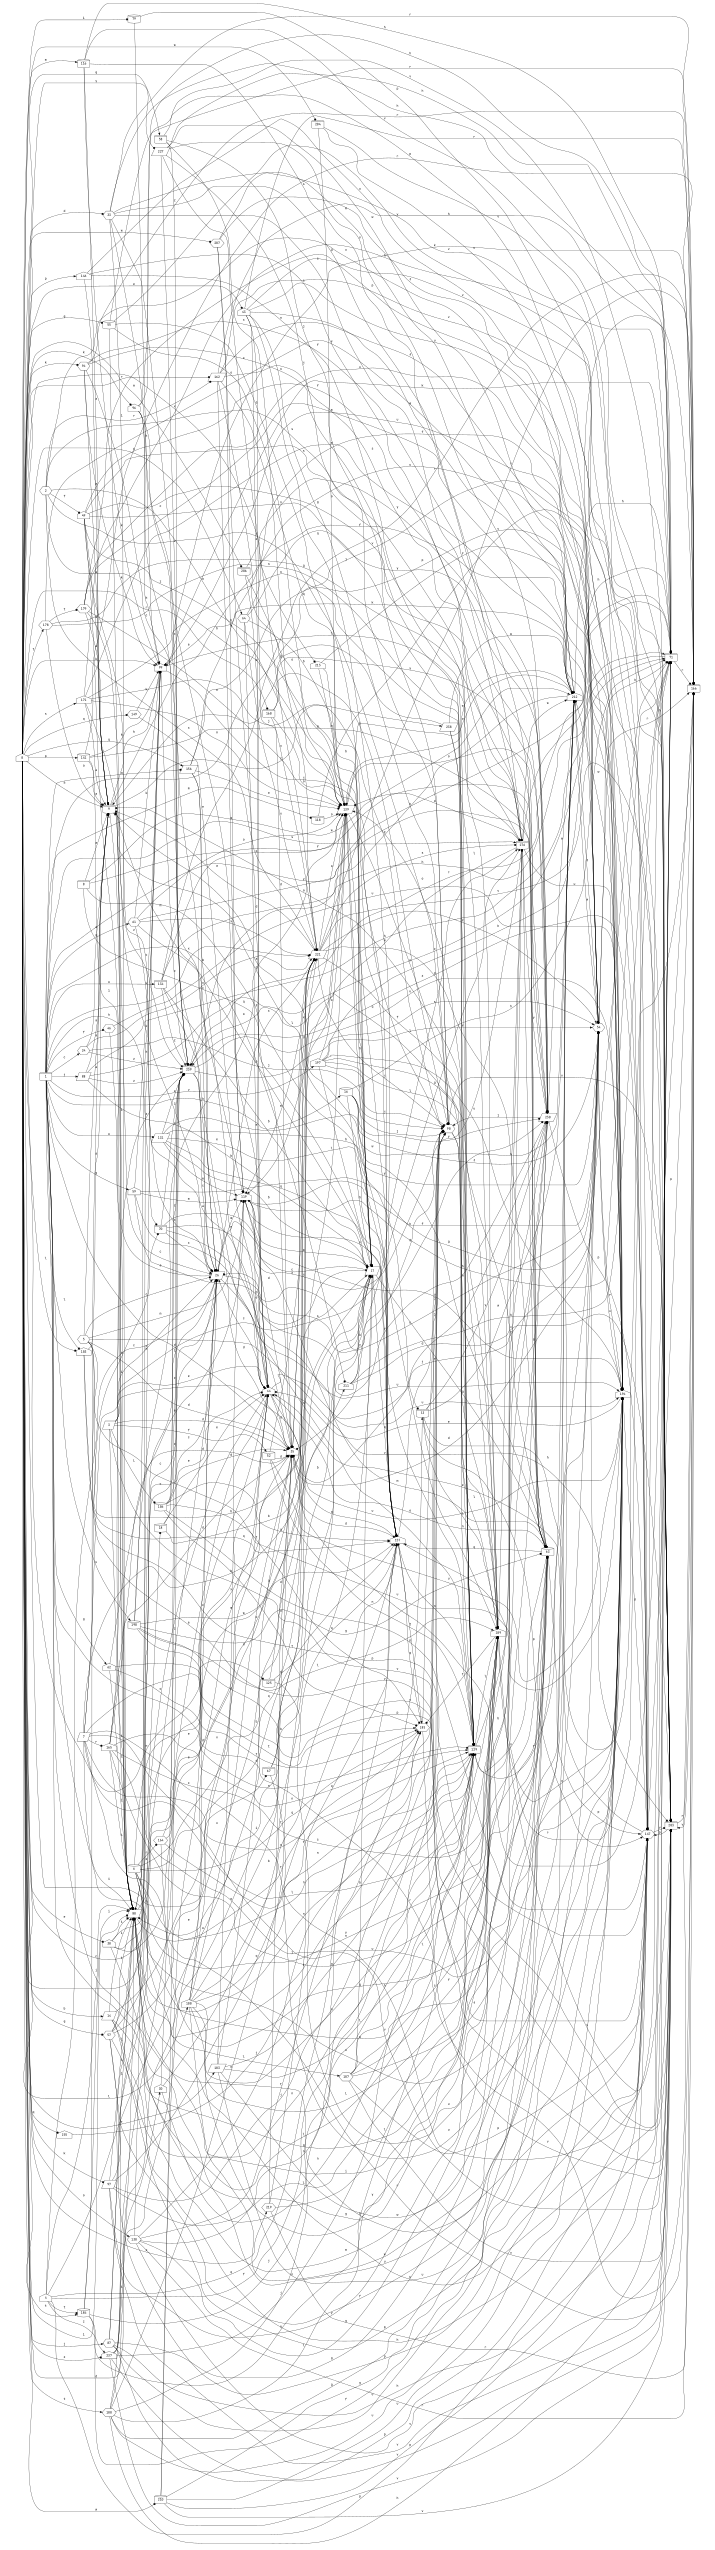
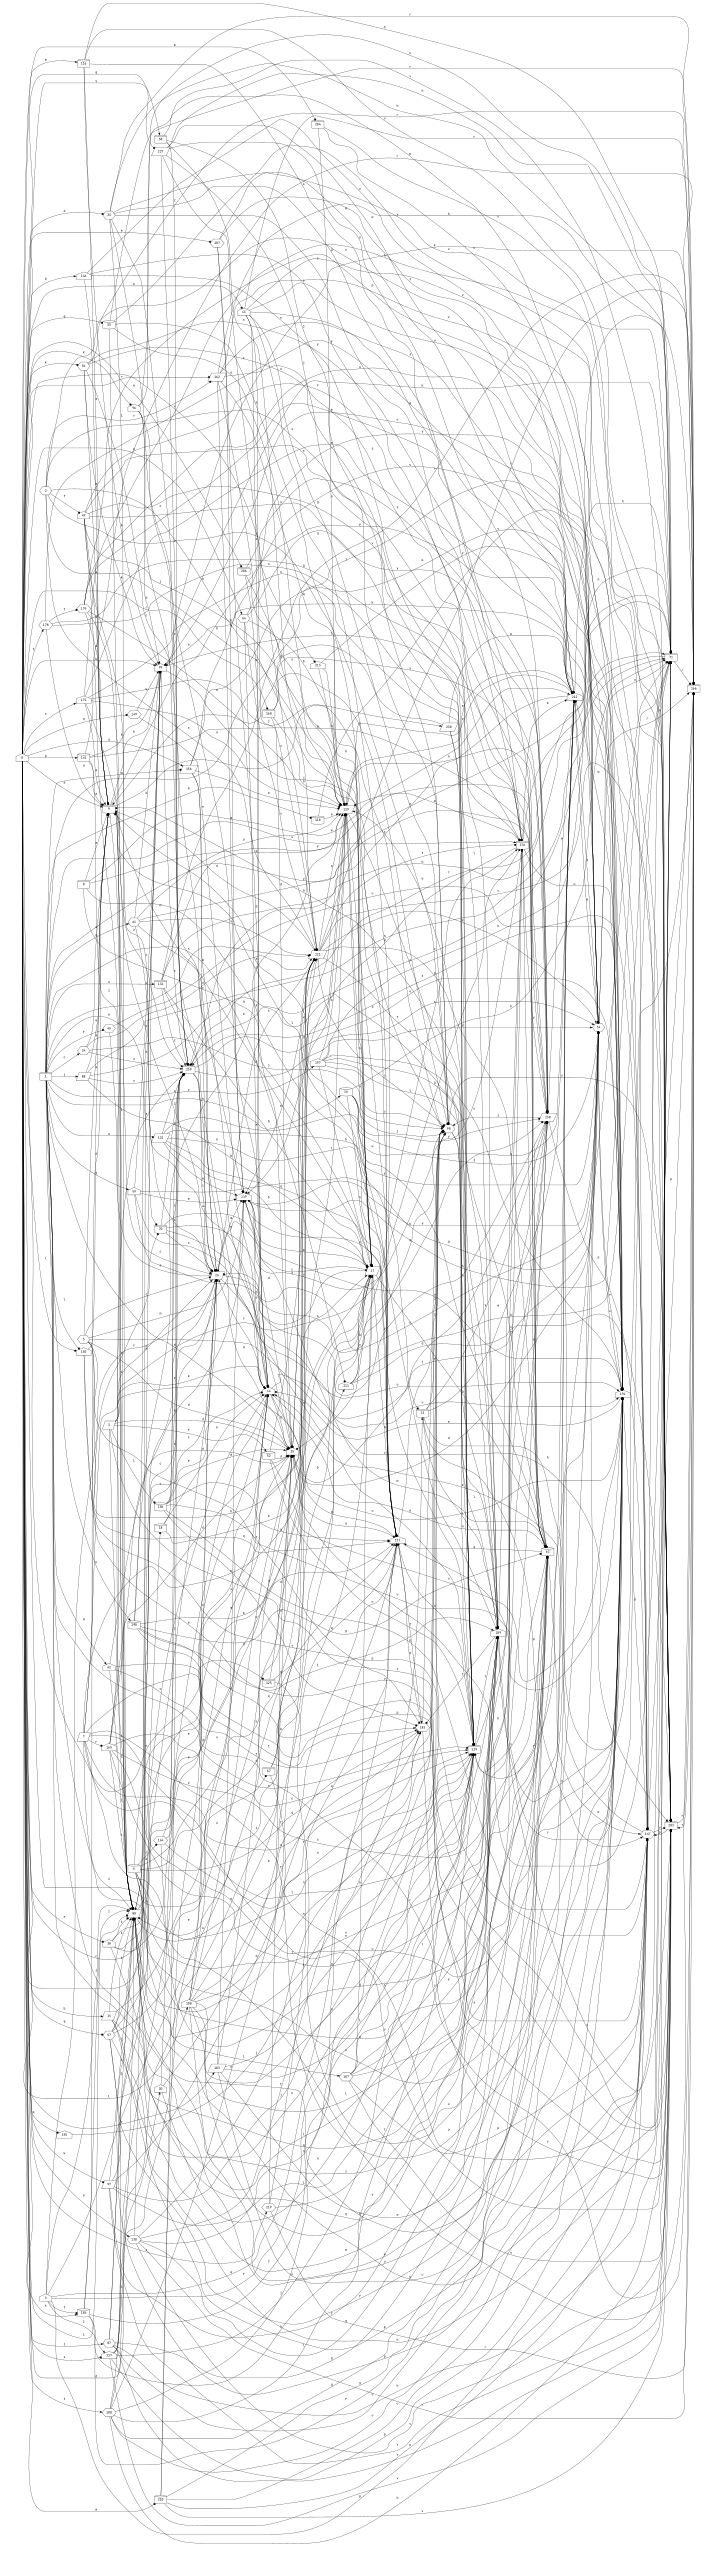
(134, 19) -> none
